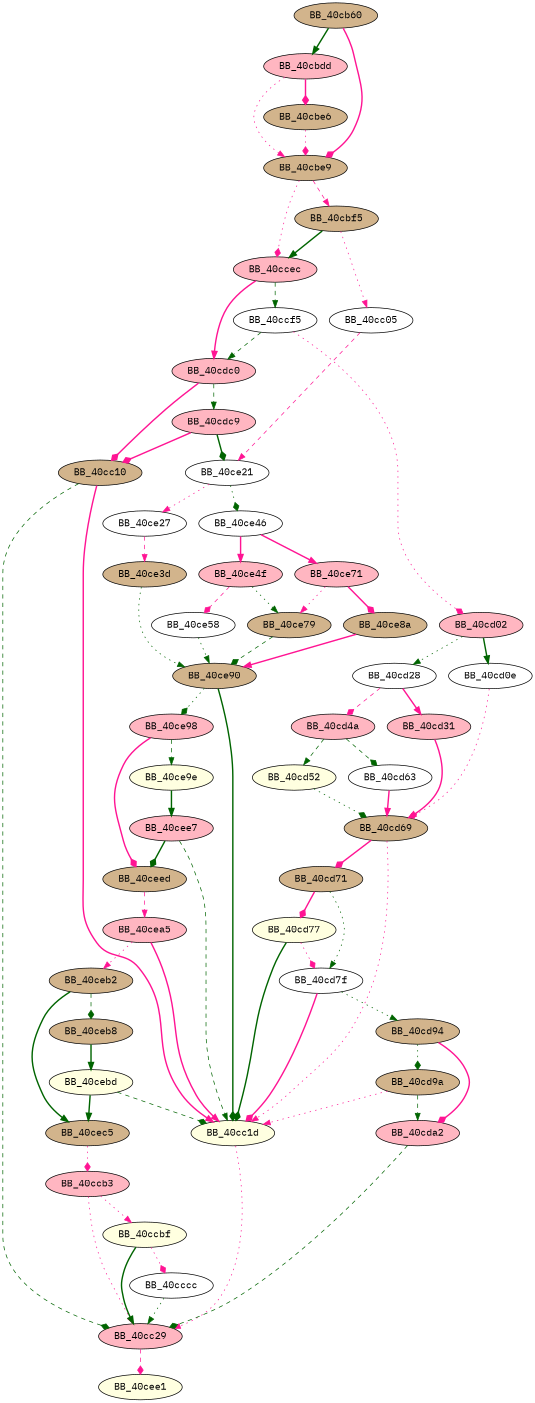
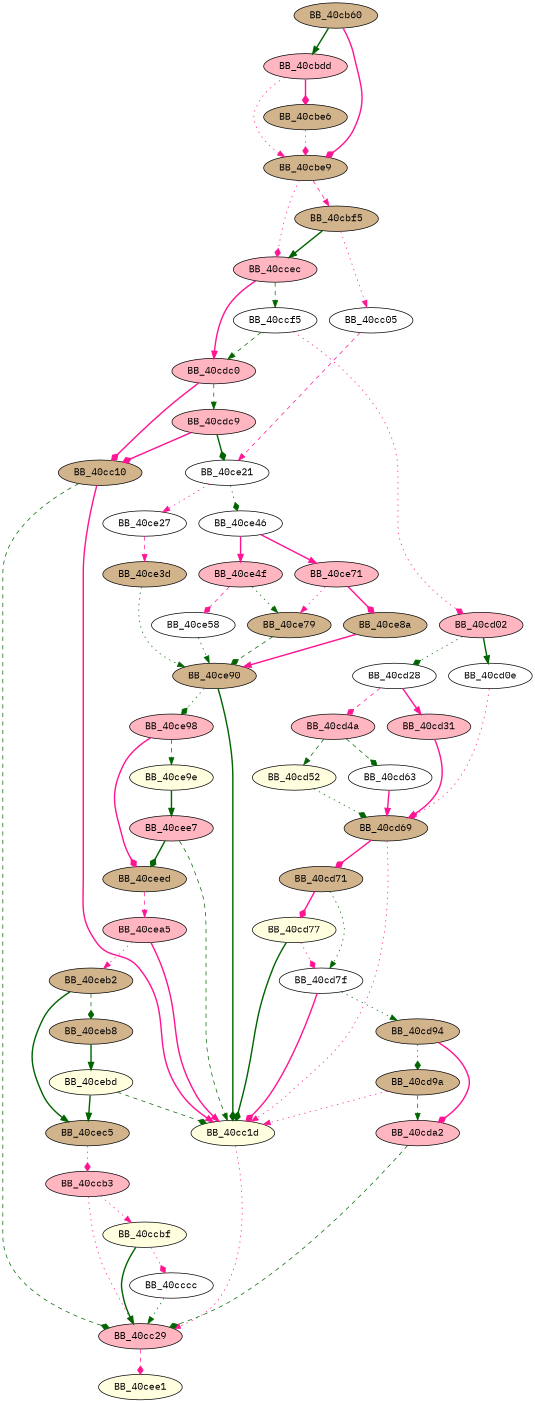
(441, 649) -> (441, 649)
